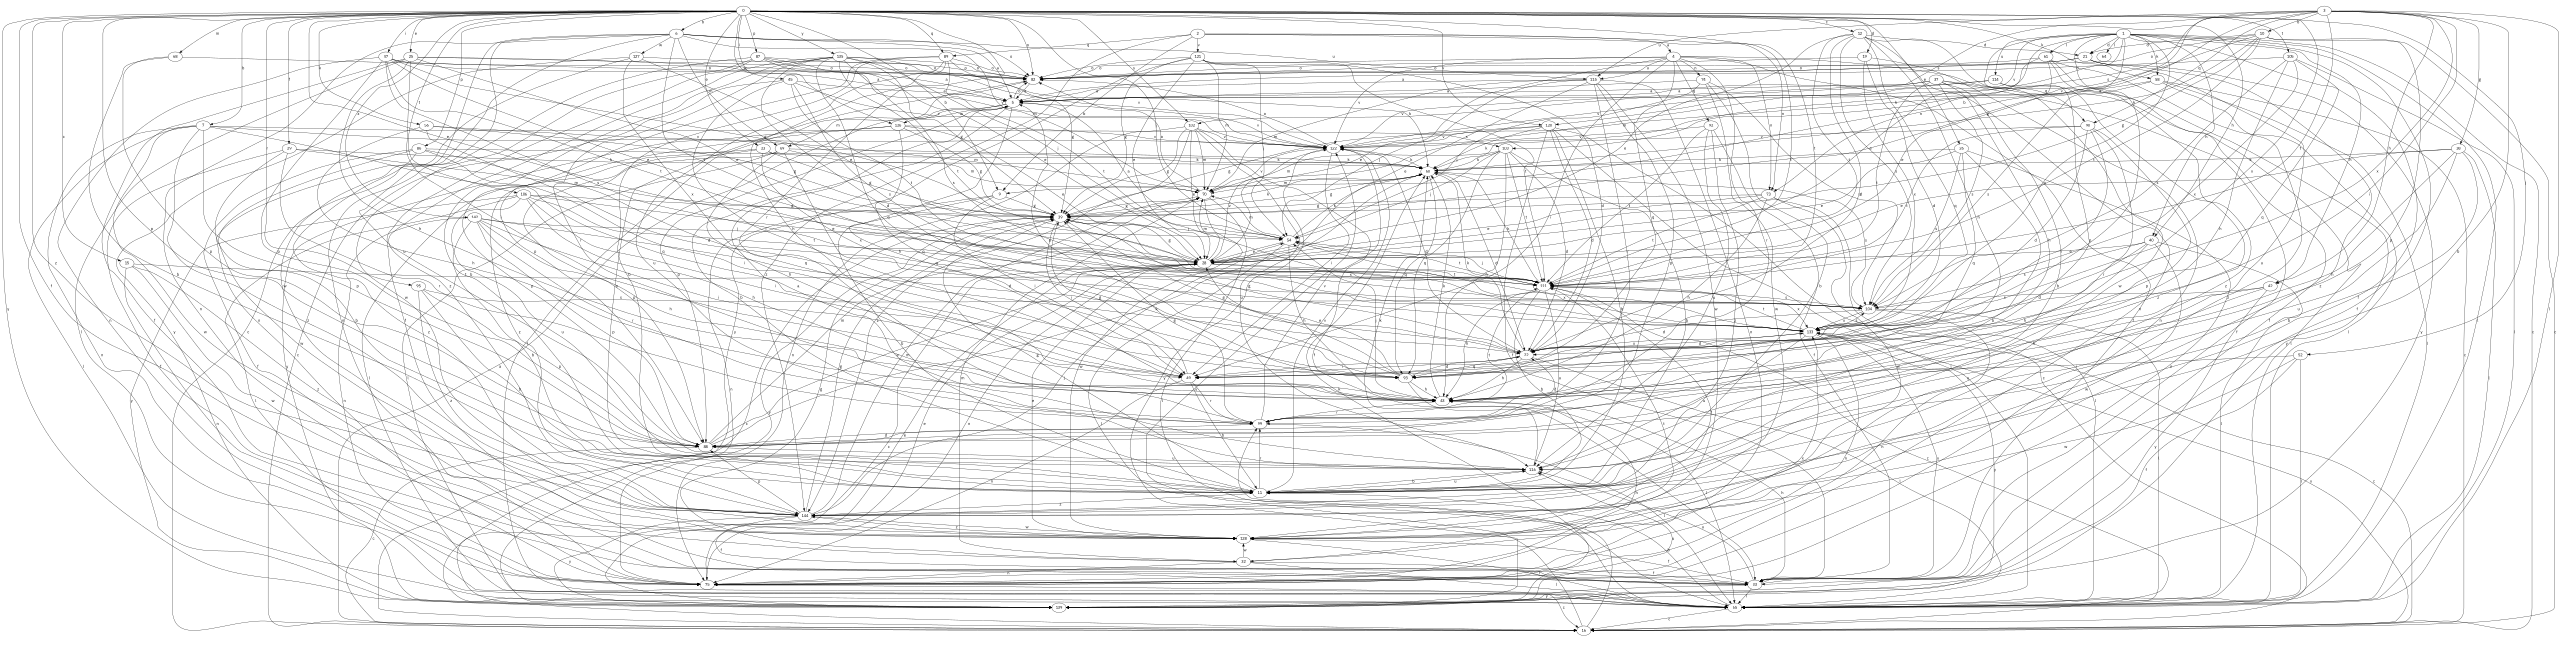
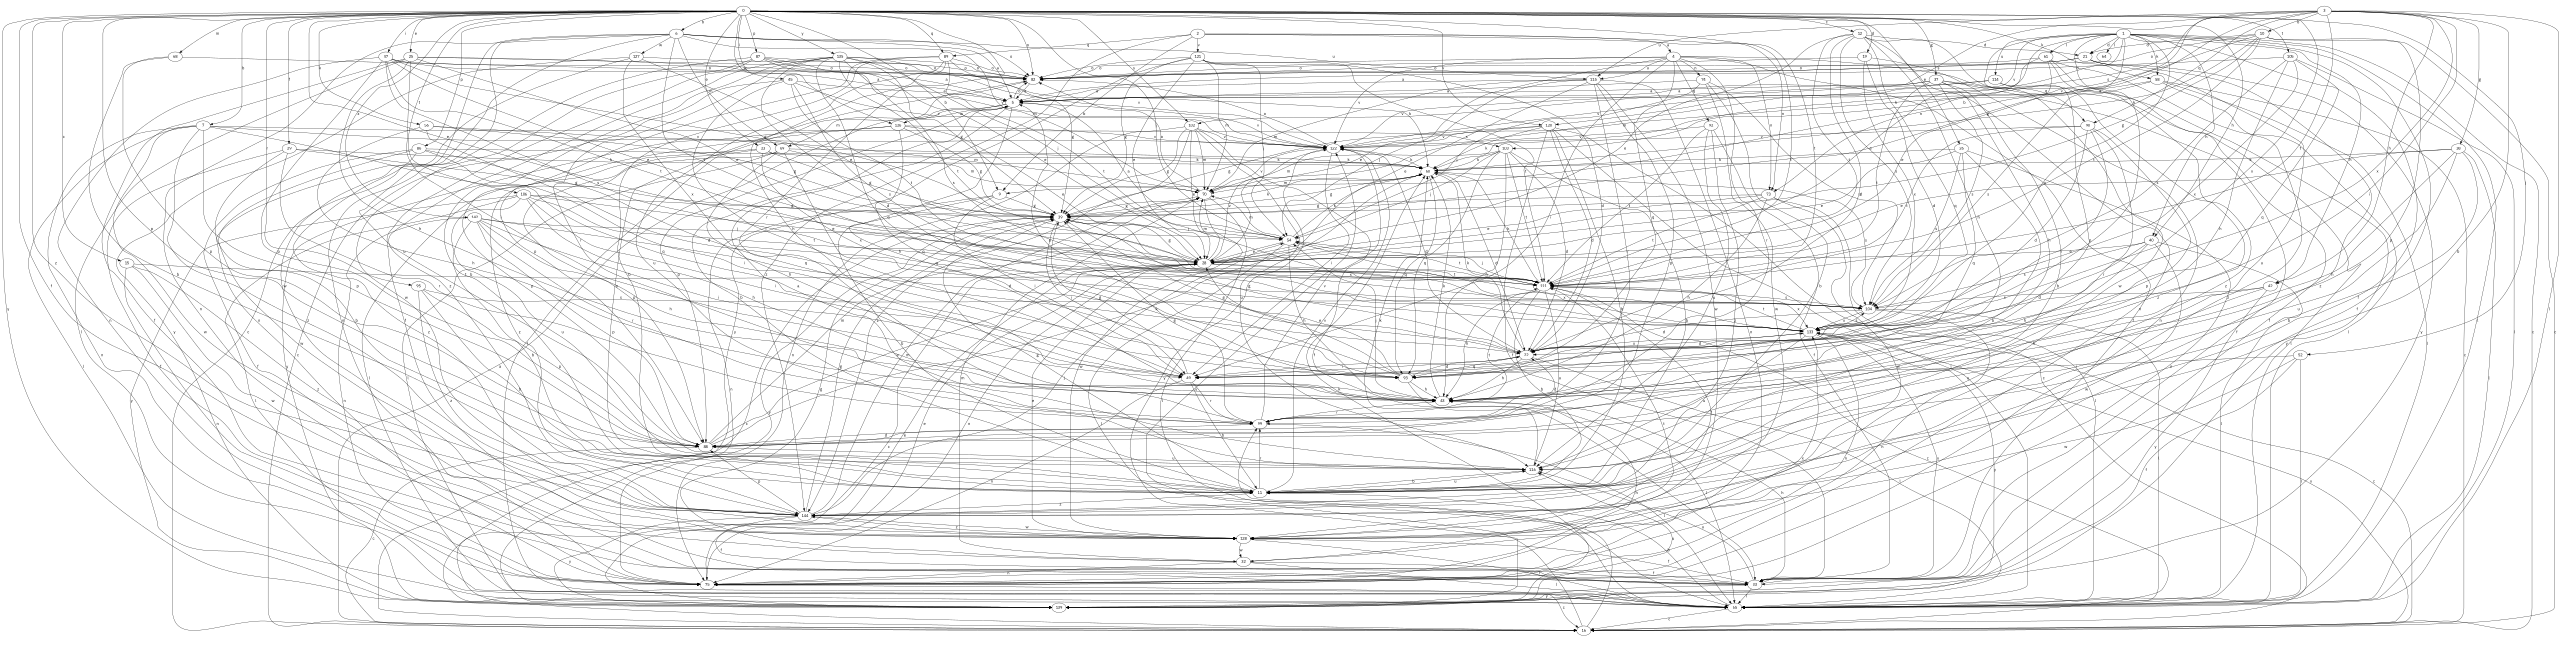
none -> (1361, 12)
(576, 183) -> (576, 183)
(1243, 552) -> (1239, 549)
